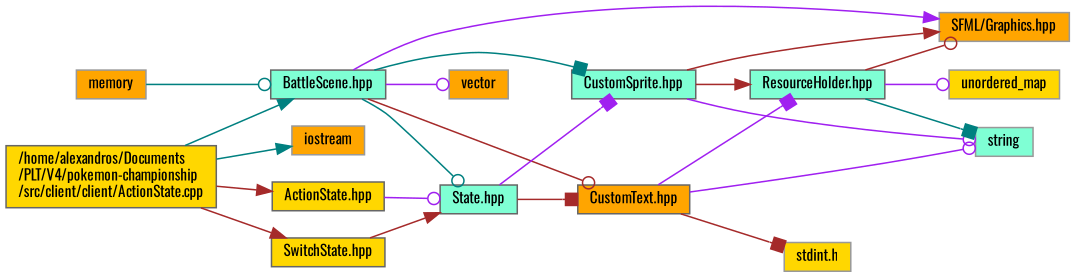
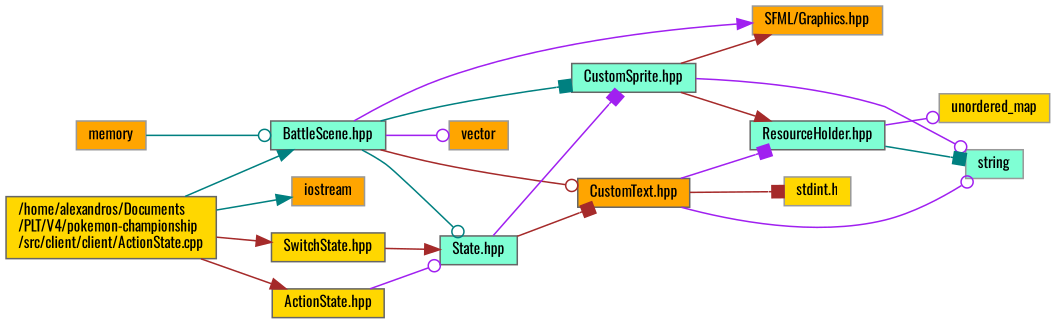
(905, 58) -> none
